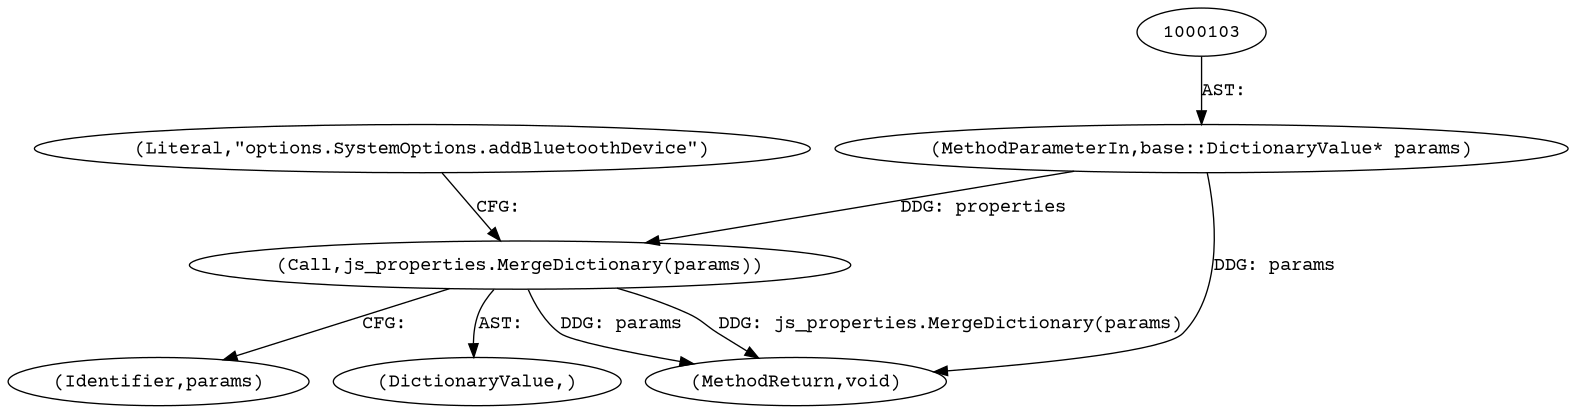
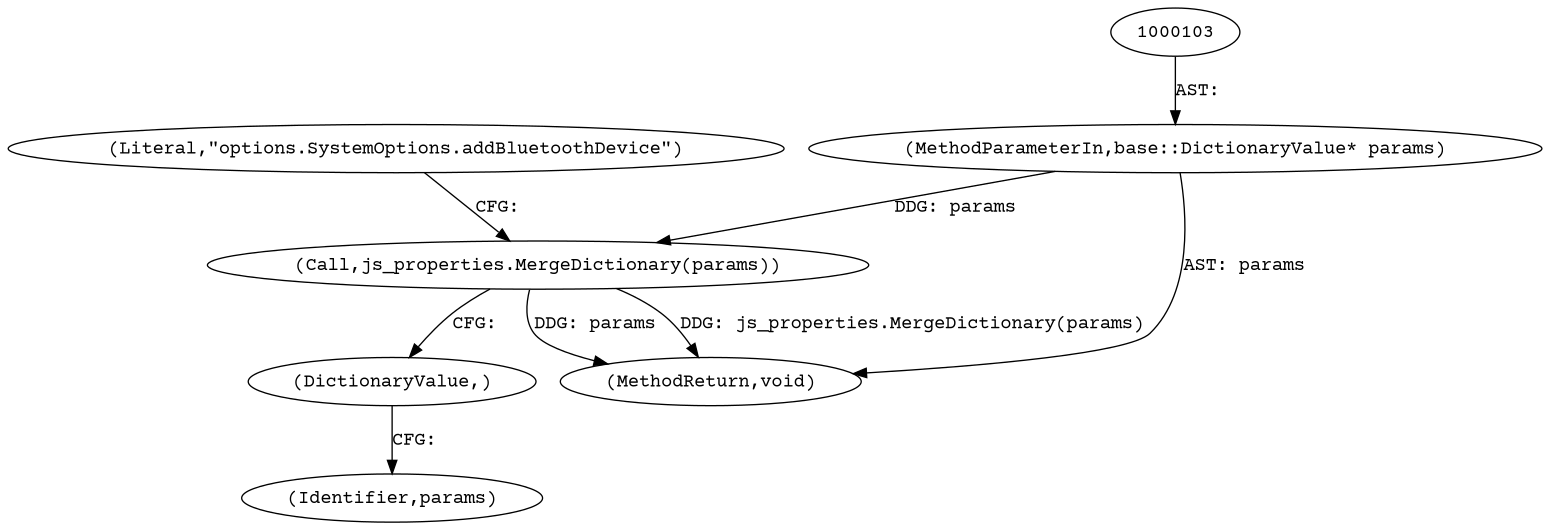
(983, 207) -> (955, 207)
(1275, 265) -> (1244, 265)
(343, 322) -> (392, 433)
(507, 323) -> (480, 323)
